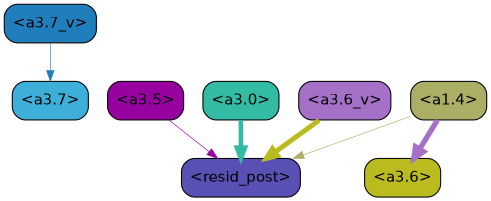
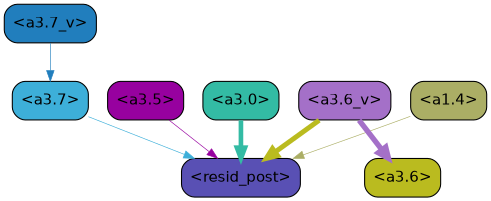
(428, 135) -> (372, 137)
none -> (136, 136)
